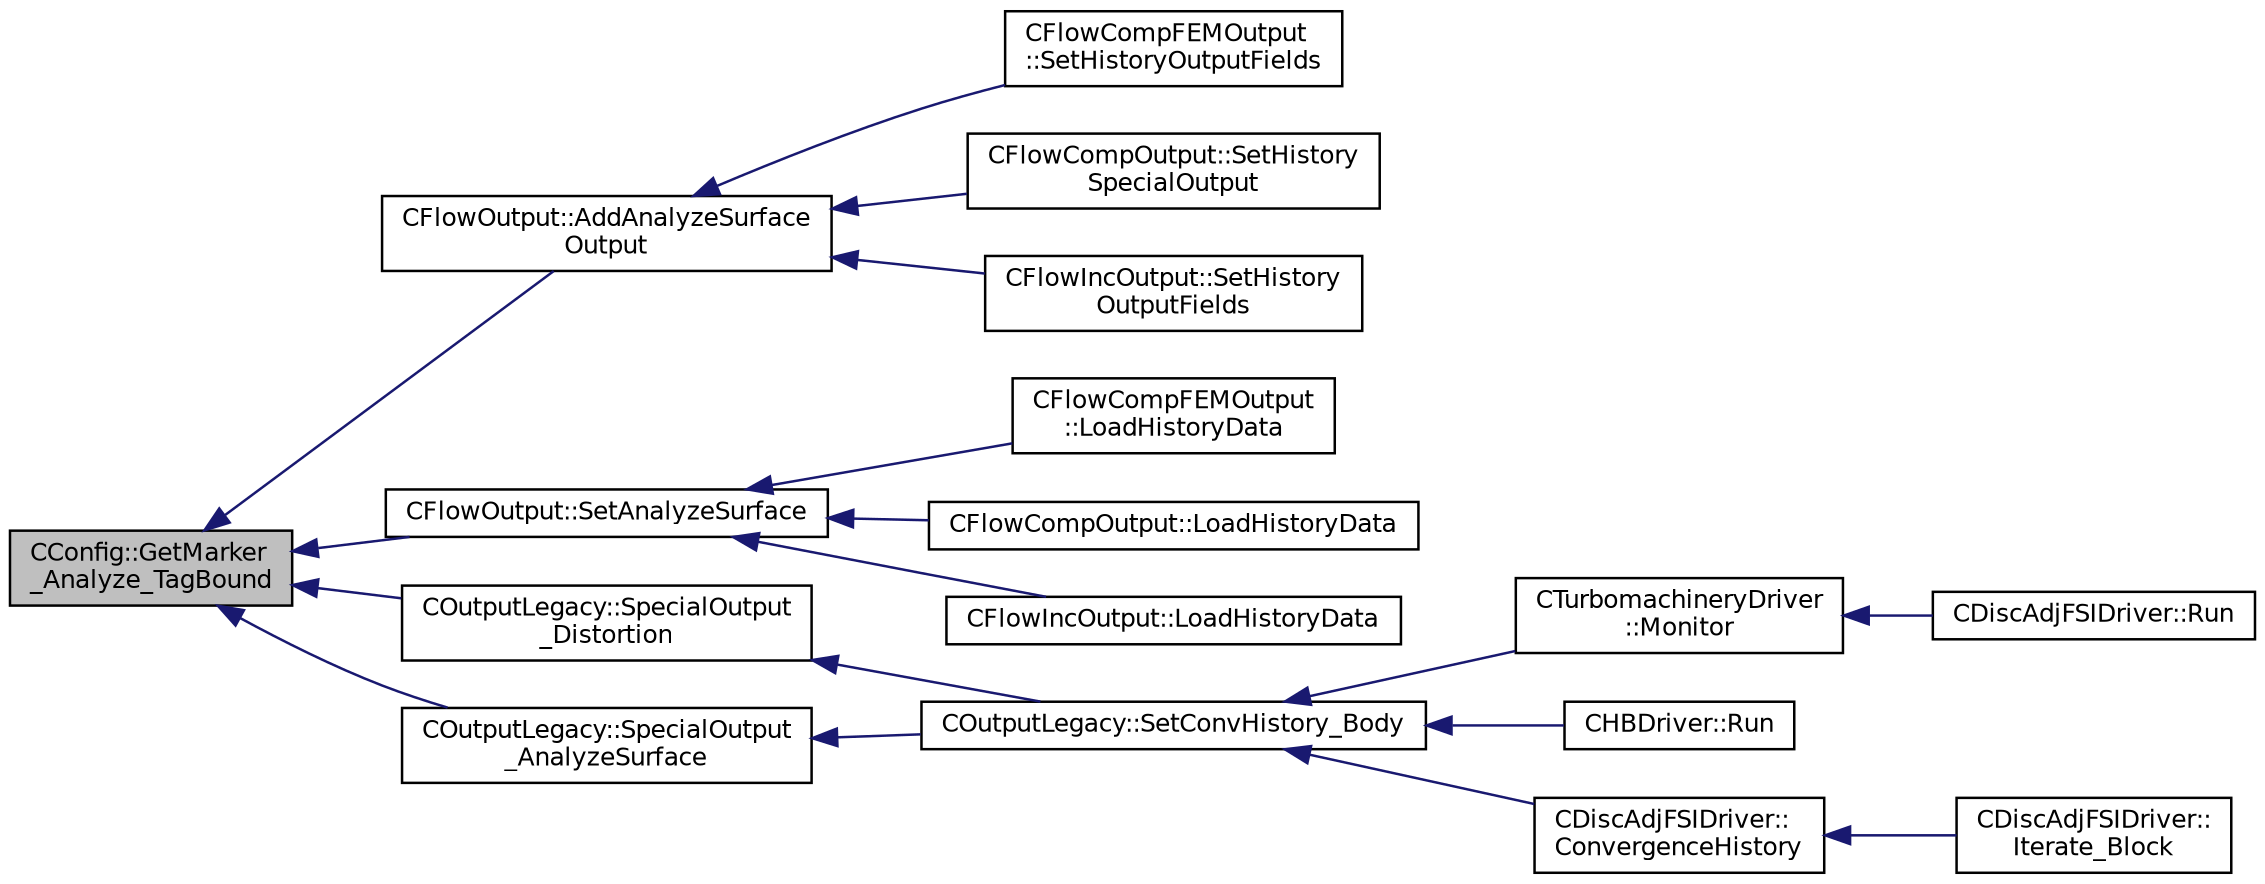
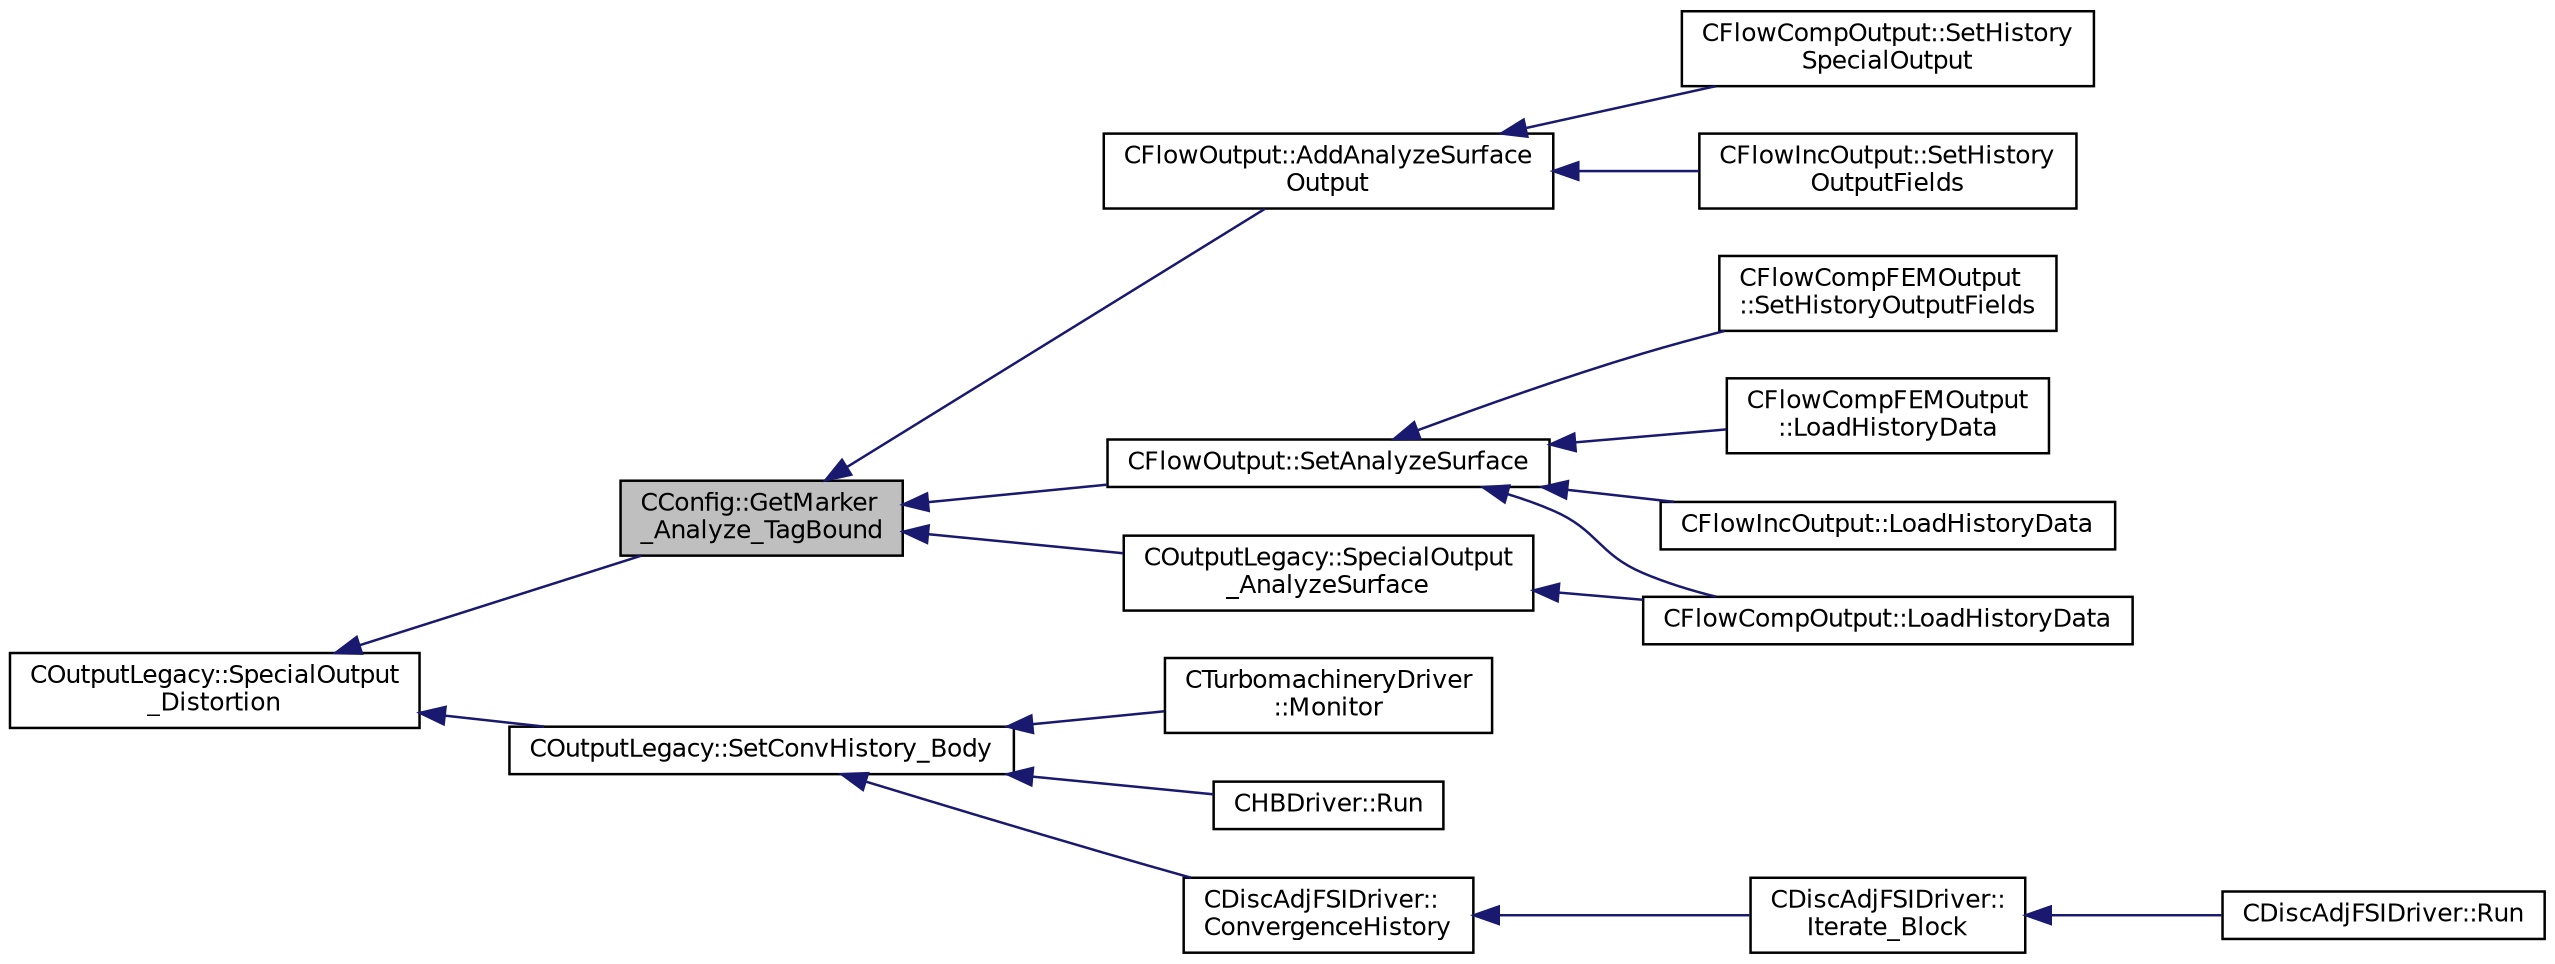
(859, 130) -> (1570, 377)
(360, 593) -> (500, 600)
(1901, 616) -> (2137, 915)
(879, 736) -> (1601, 596)
